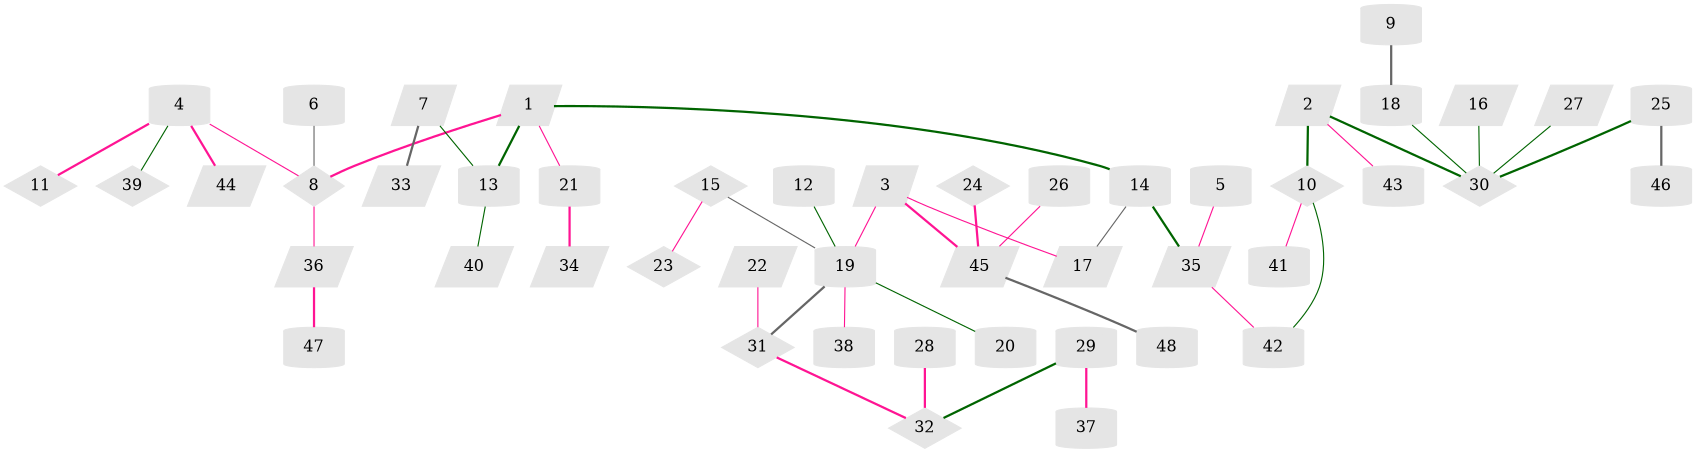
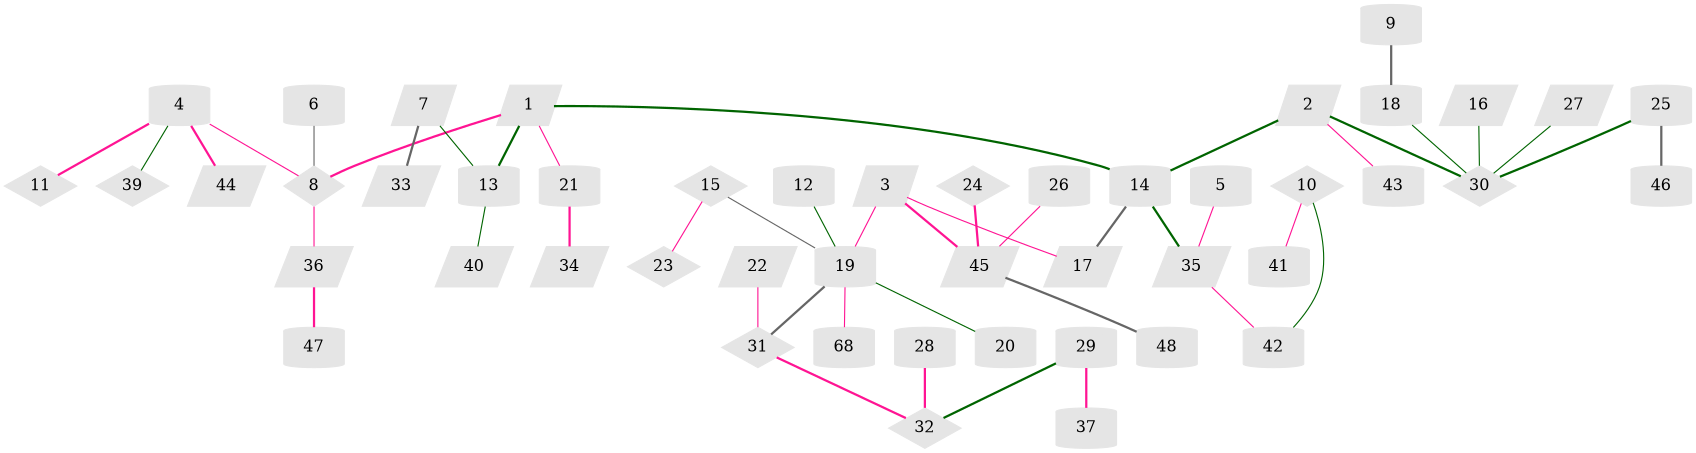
(1308, 146) -> (1224, 145)
(1111, 227) -> (1111, 227)
(844, 347) -> (844, 347)
